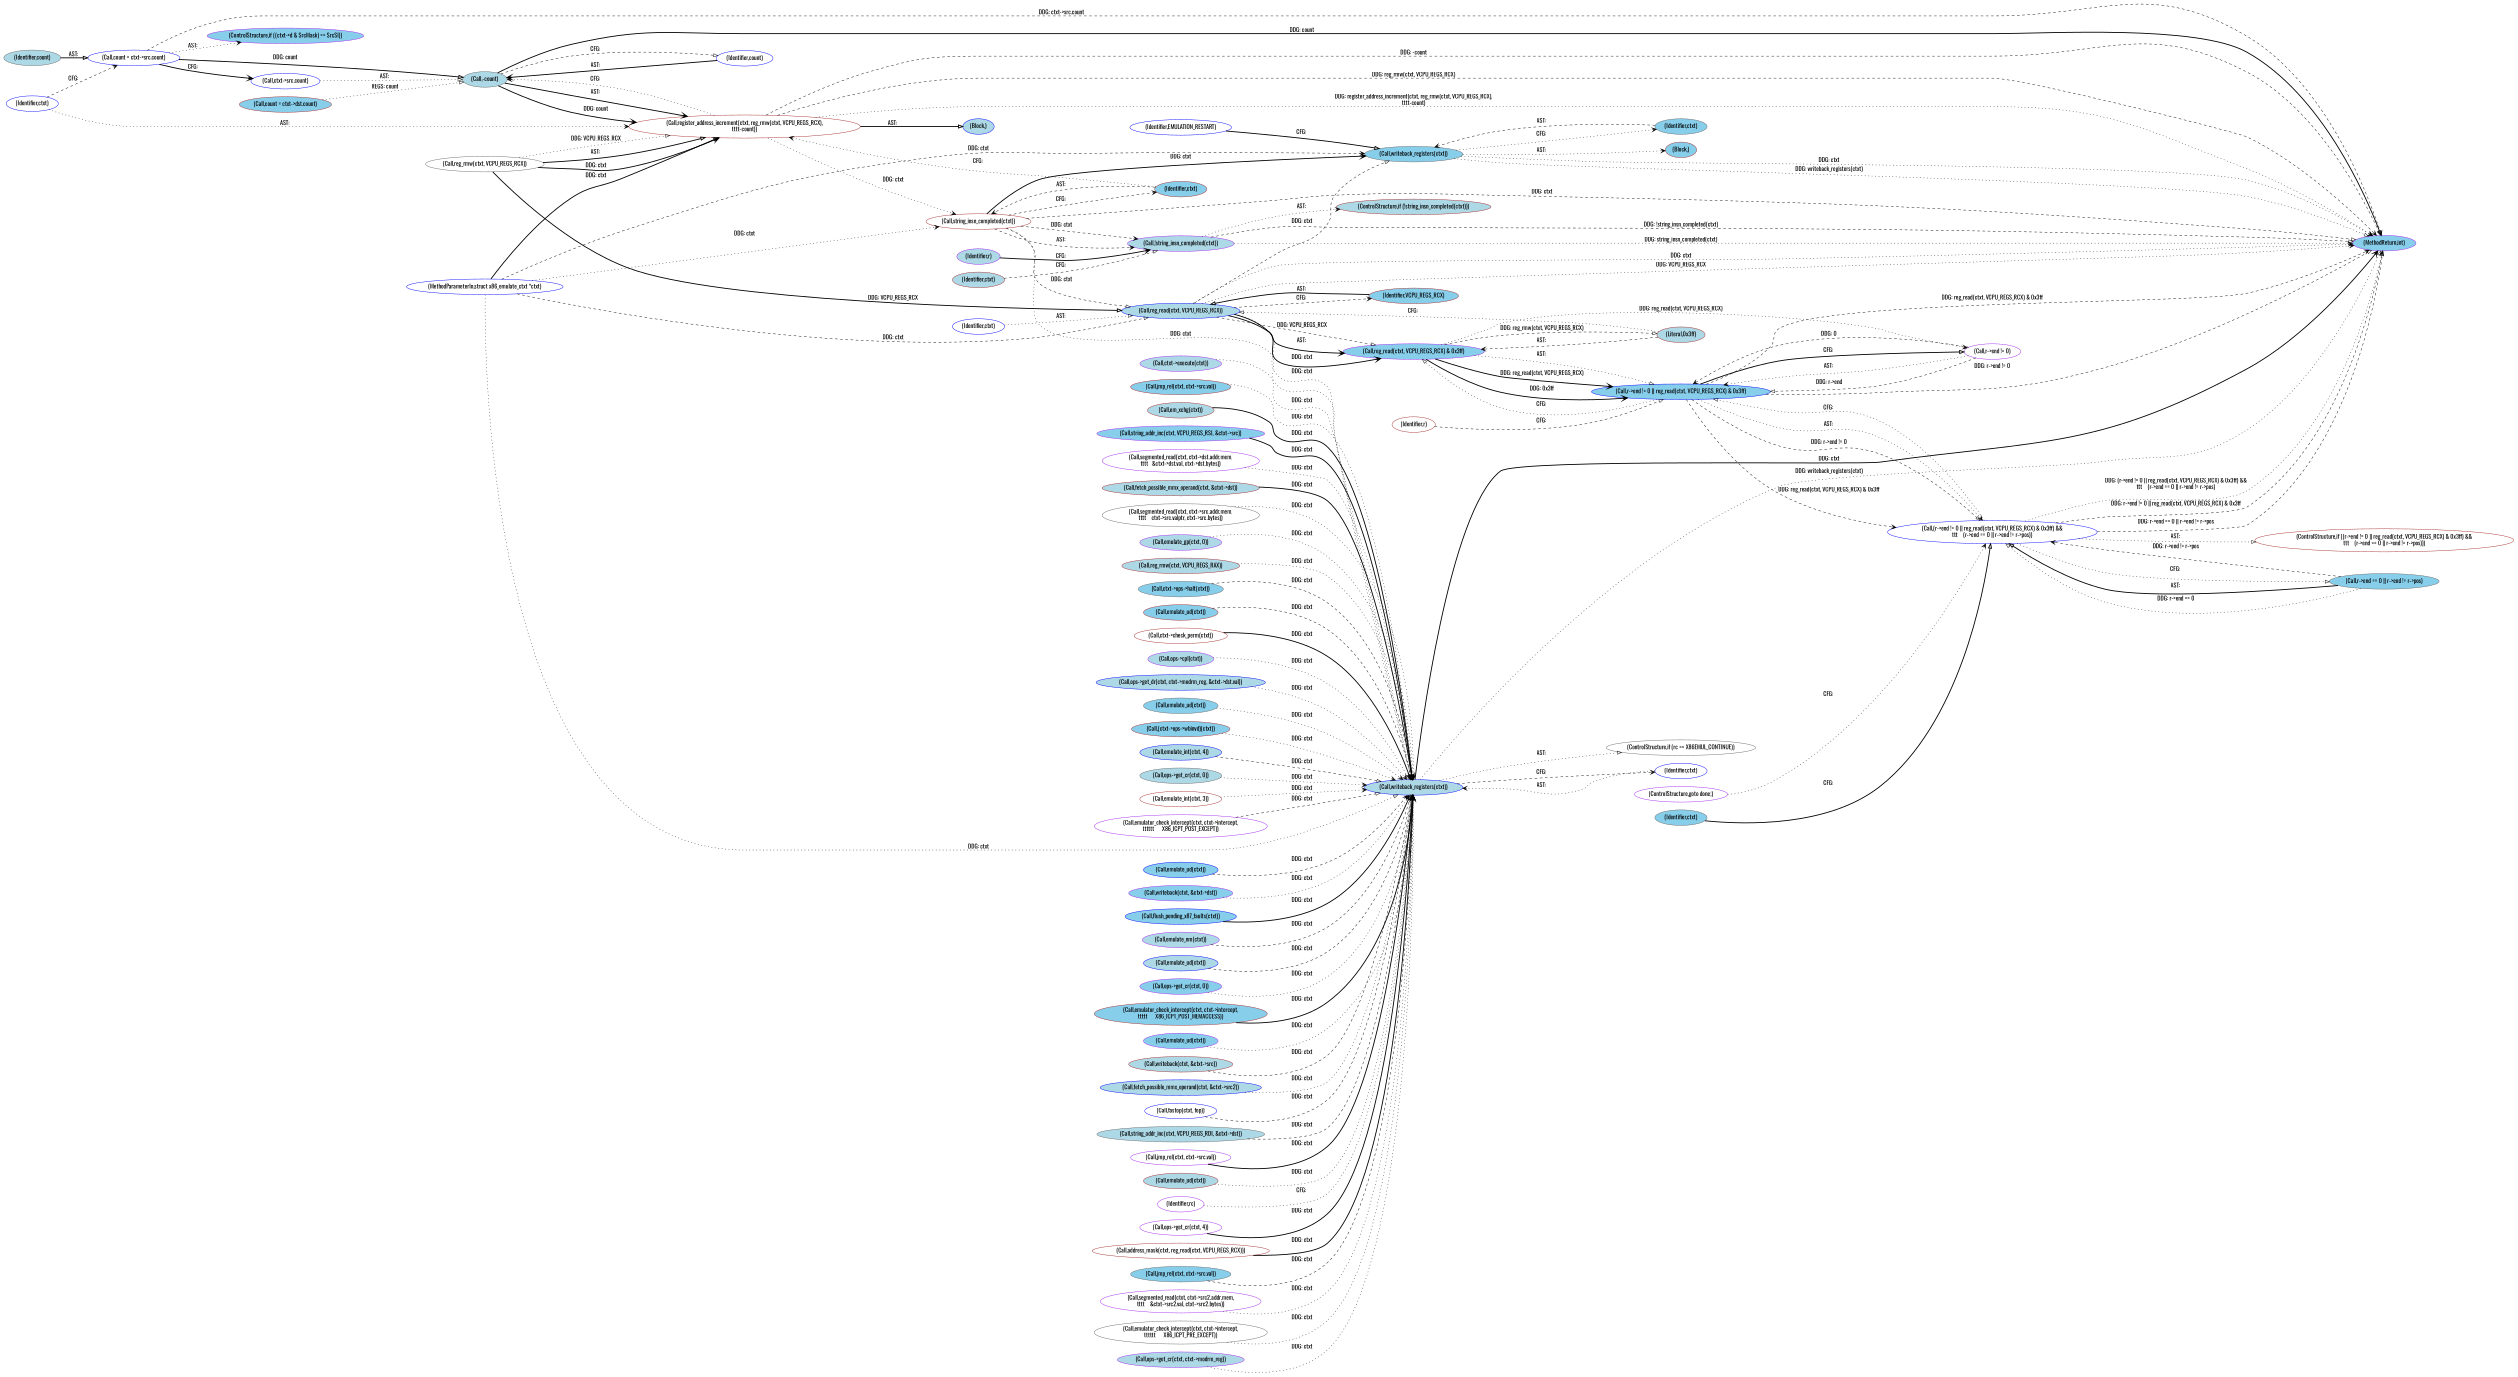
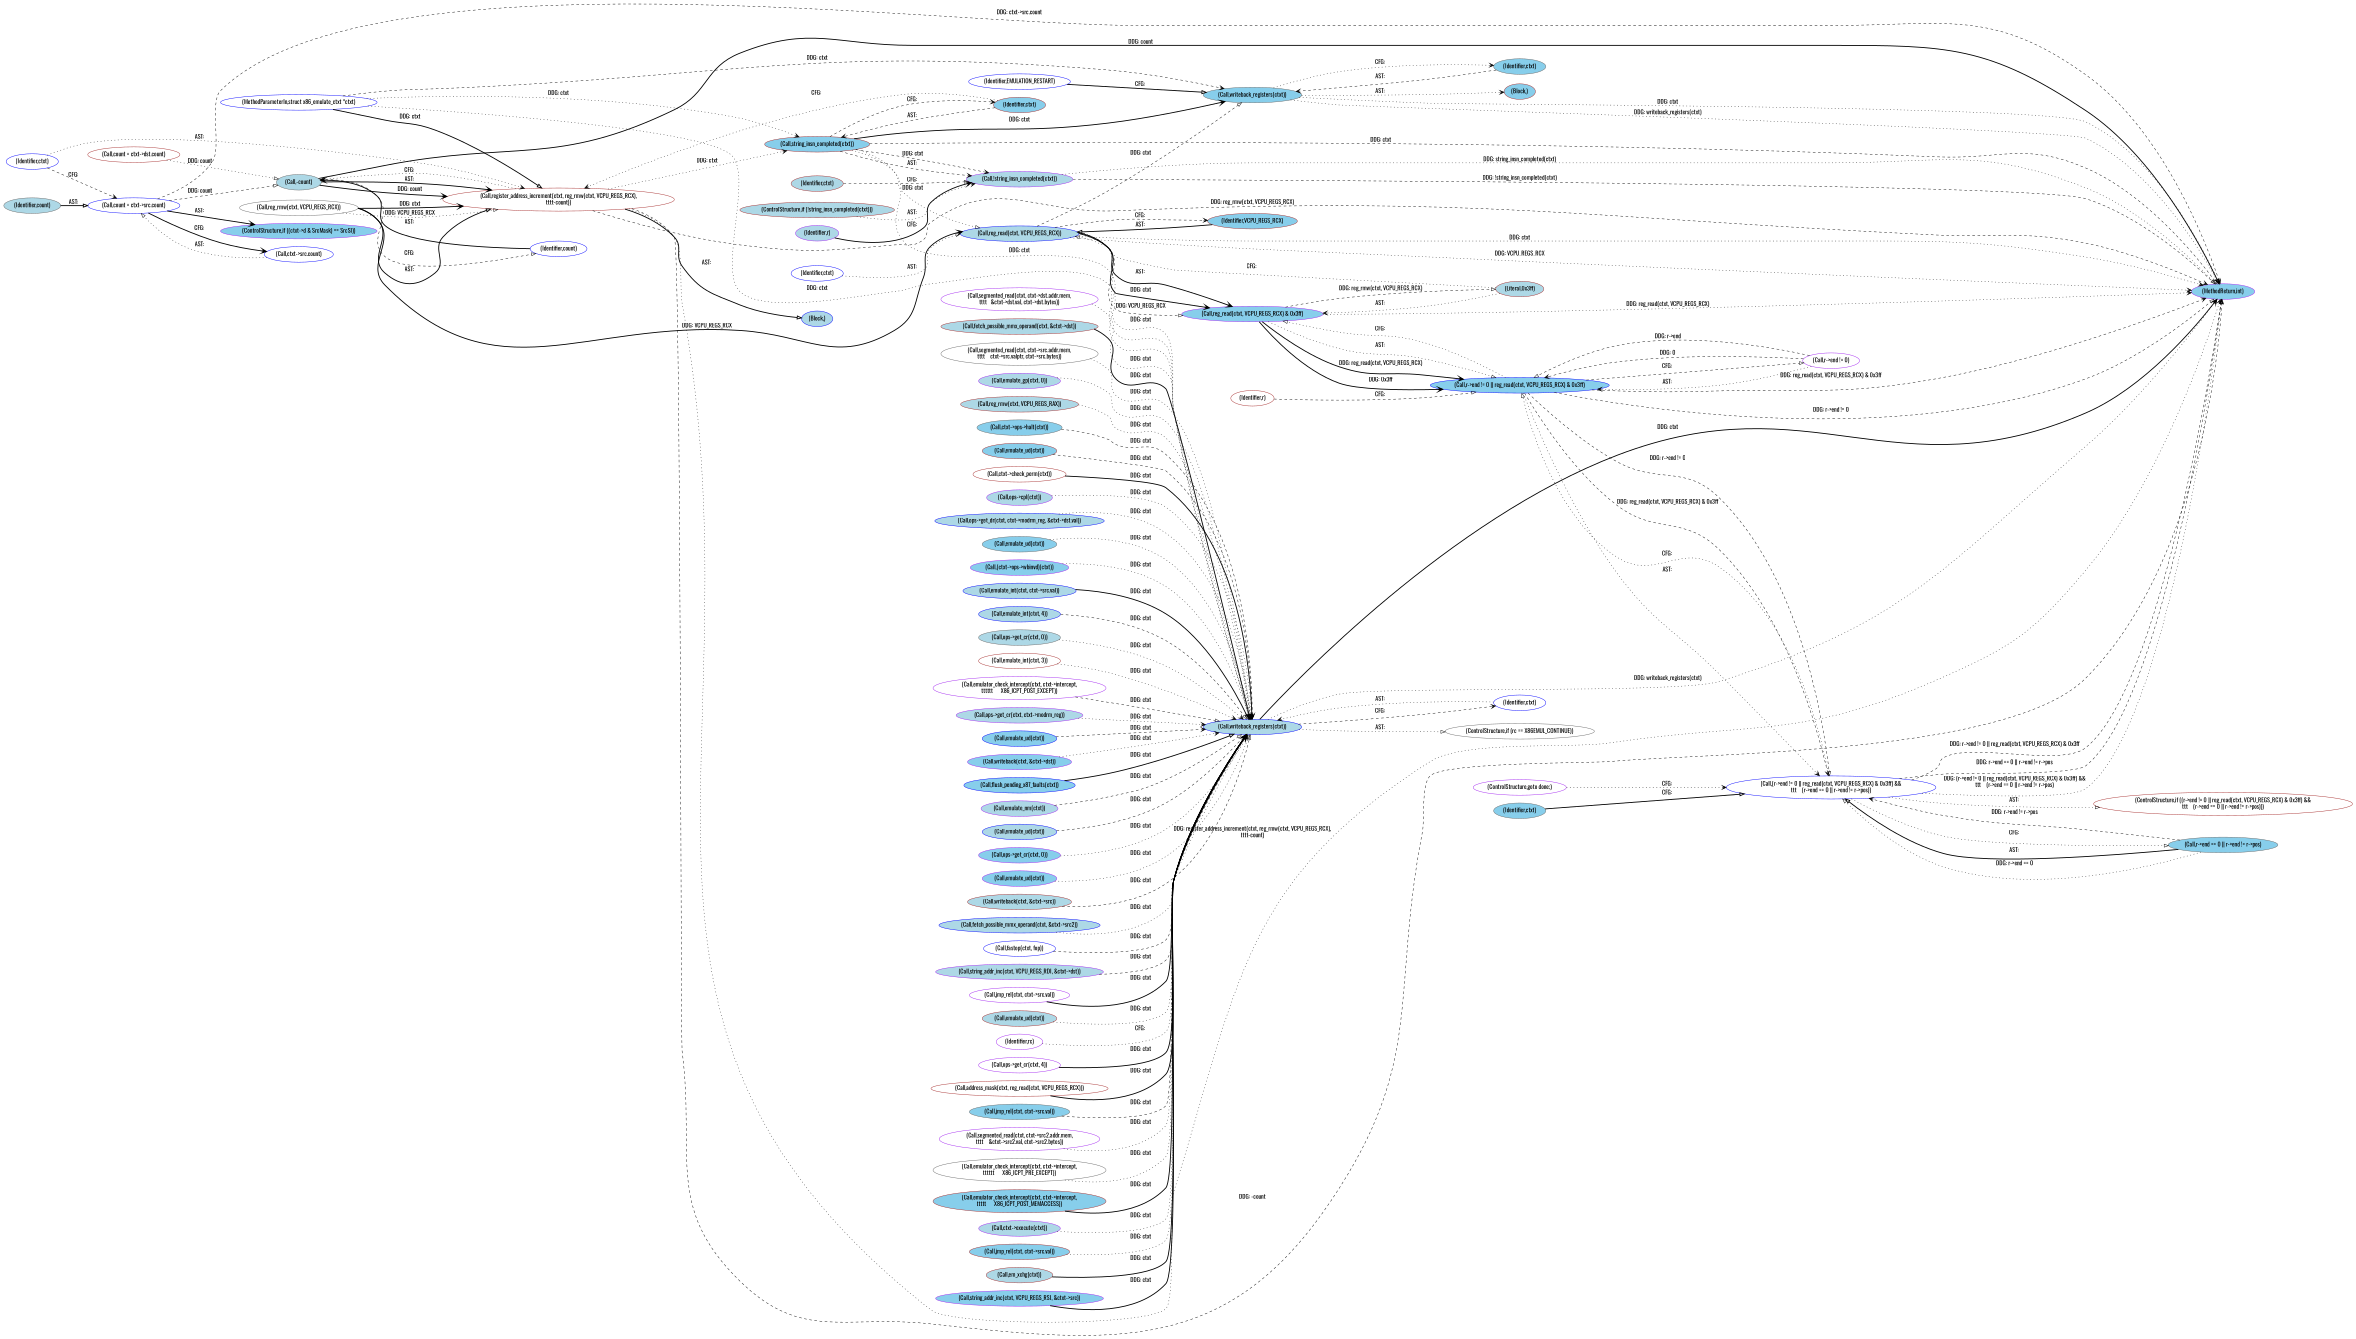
(203, 48) -> (209, 218)
(319, 66) -> (221, 193)
(389, 80) -> (200, 252)
(385, 87) -> (200, 161)
(285, 104) -> (134, 155)
(1268, 218) -> (920, 217)
(978, 222) -> (817, 144)
(1047, 289) -> (907, 196)
(788, 295) -> (650, 333)
(1701, 314) -> (1755, 306)
(830, 338) -> none
(1572, 345) -> (1414, 308)
(1828, 356) -> (1693, 372)
none -> (1020, 591)
(1181, 729) -> (1020, 568)
(1181, 1134) -> (1020, 972)
